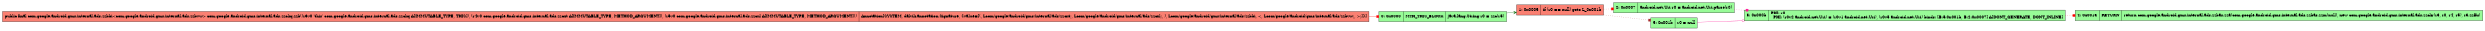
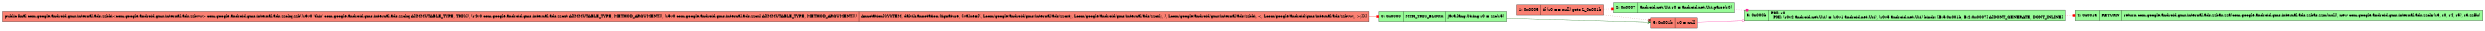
(1510, 13) -> (1577, 20)
(1674, 23) -> (1674, 23)
